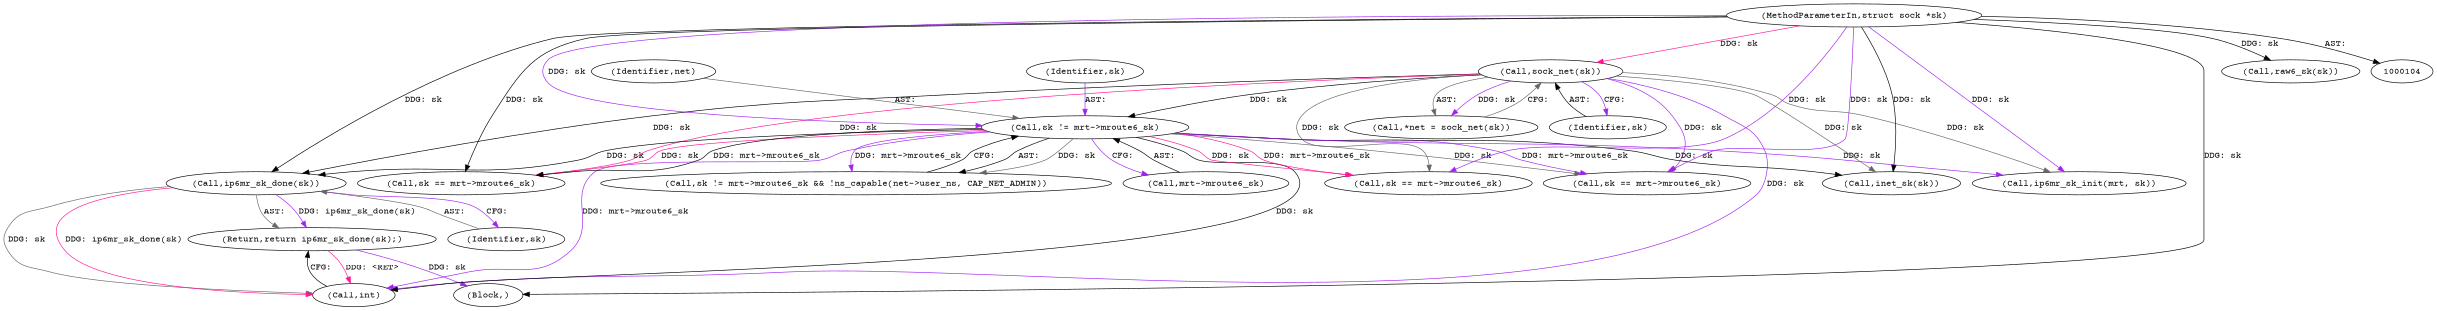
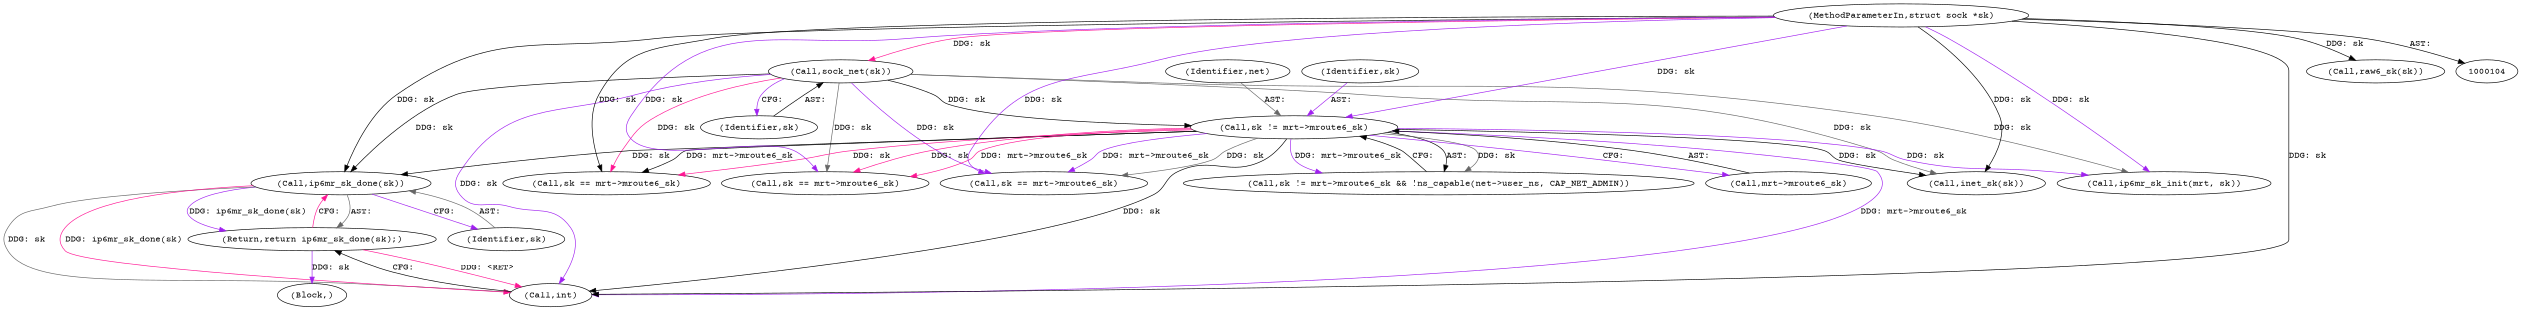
(1441, 127) -> none
none -> (316, 213)
(1581, 280) -> (1673, 280)
